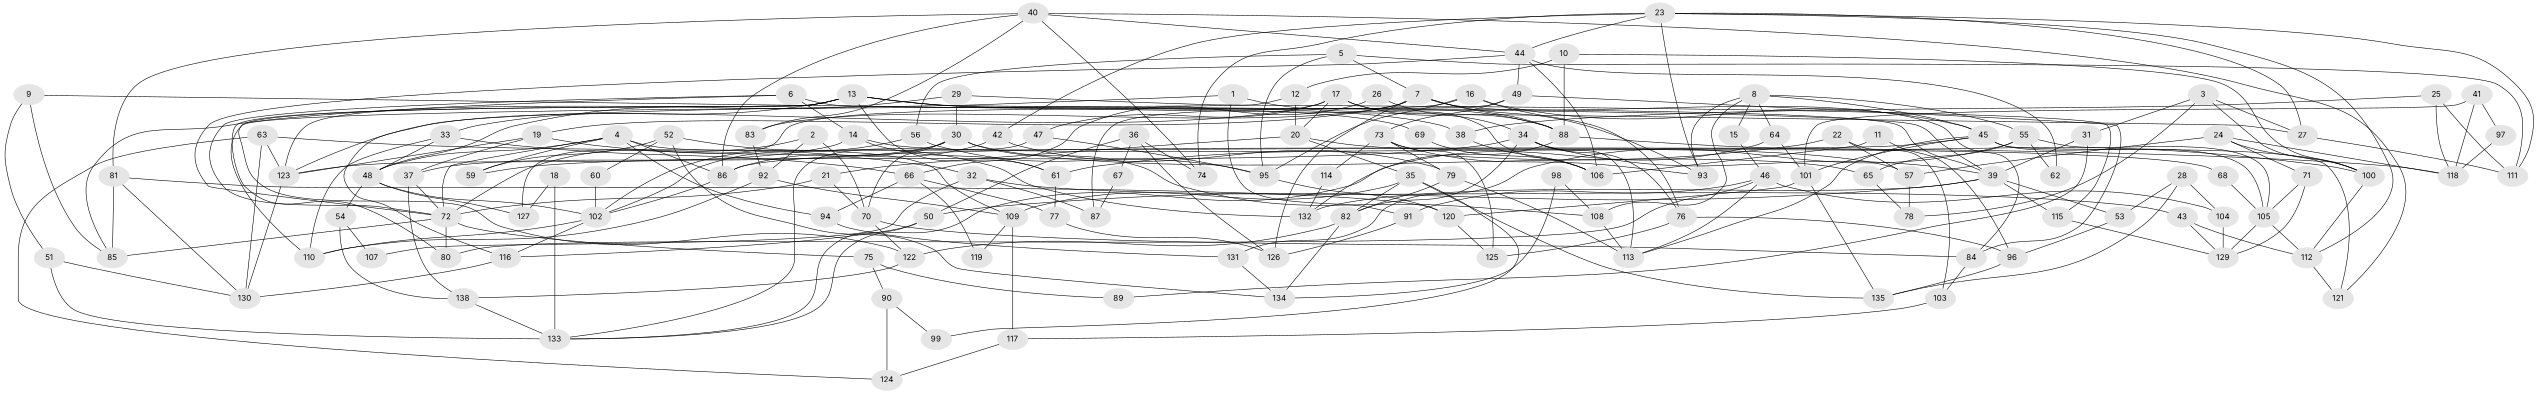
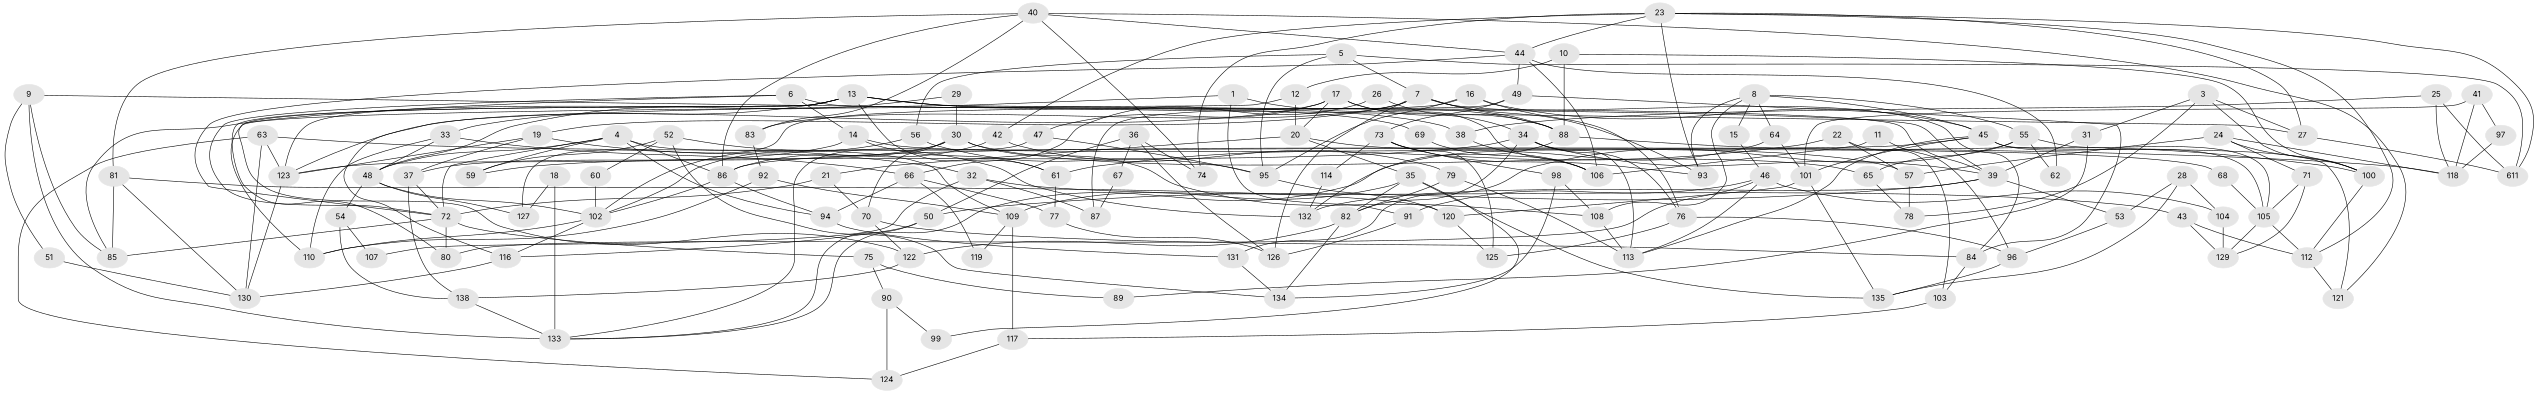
(813, 135) -> none
(1415, 156) -> (1493, 165)
(2513, 176) -> (2513, 176)
none -> (773, 198)
(2058, 217) -> none
(281, 333) -> (222, 308)
